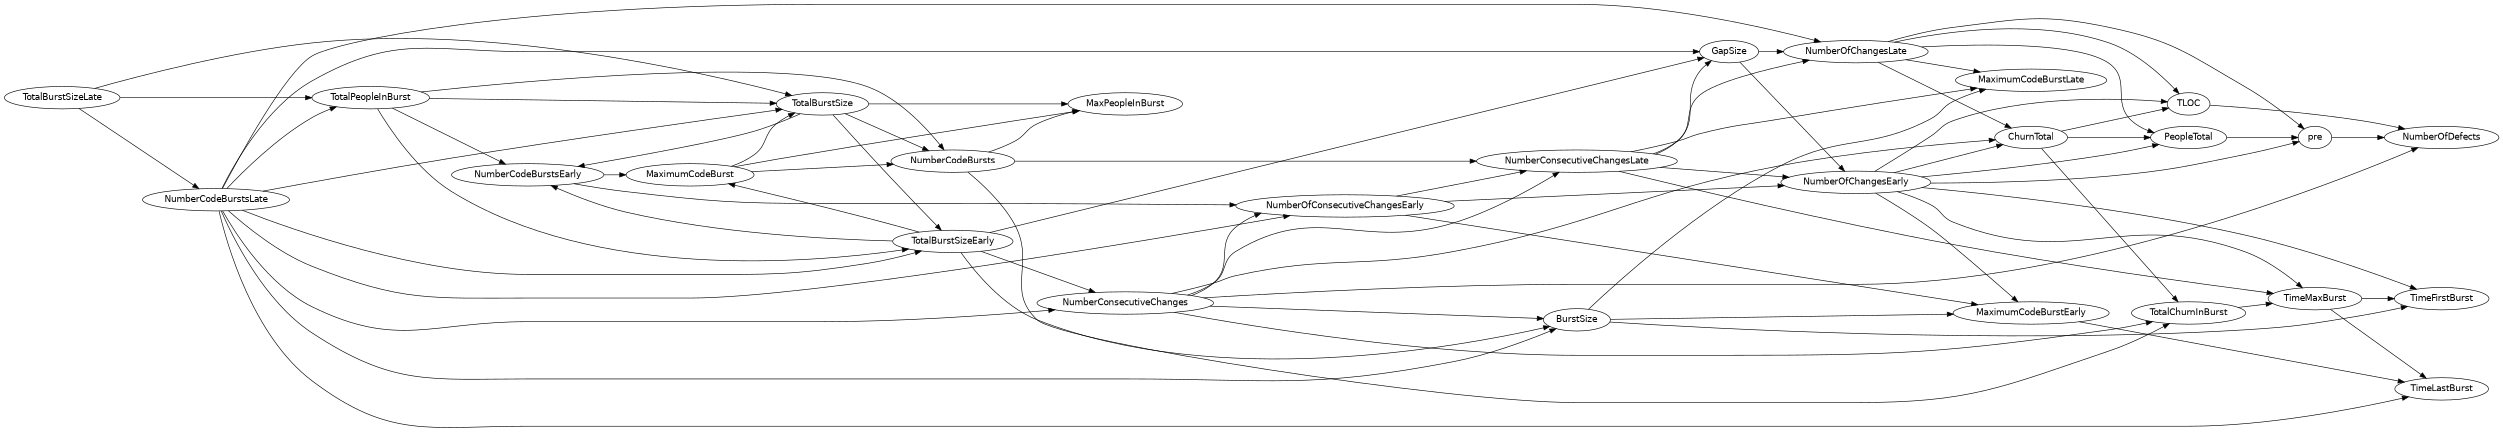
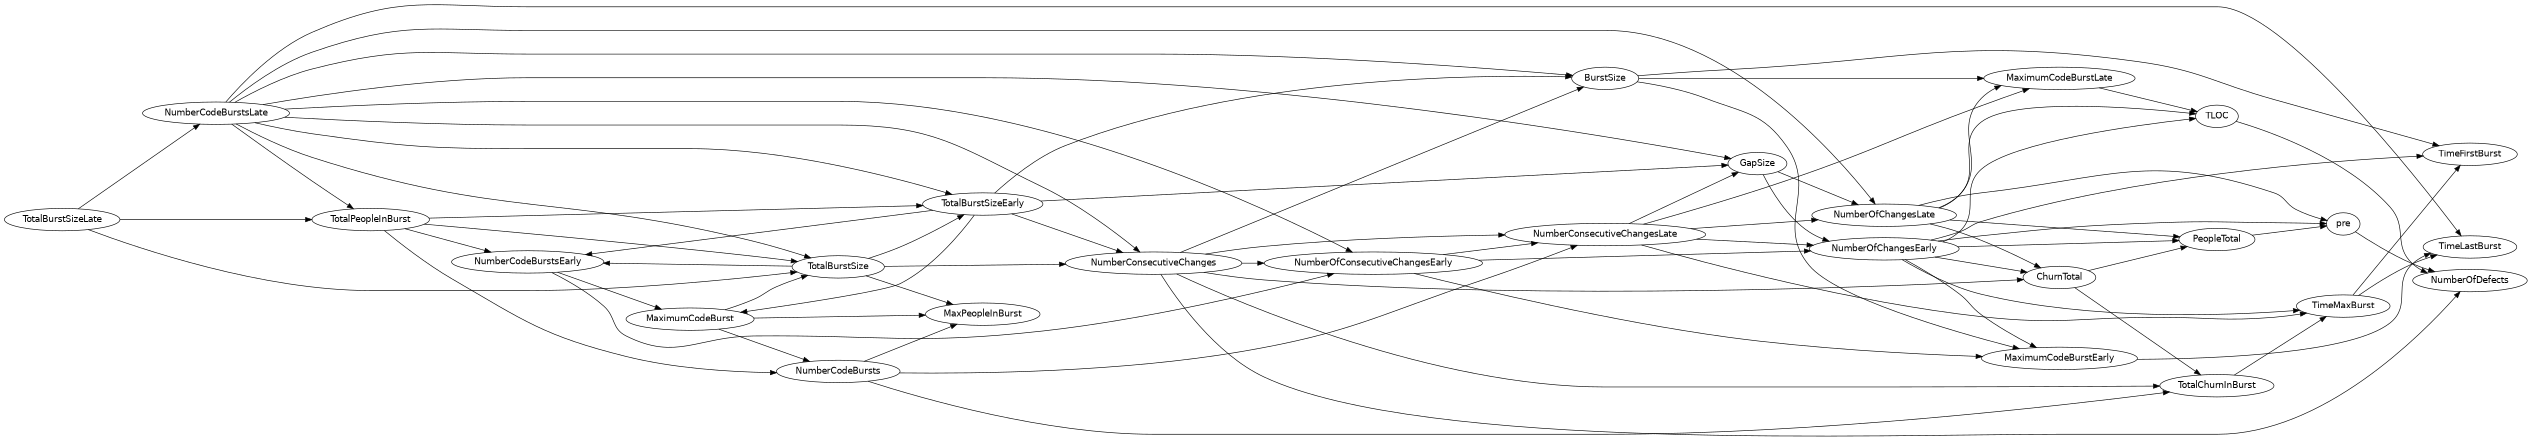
(2112, 120) -> (2145, 99)
(884, 131) -> (972, 265)
